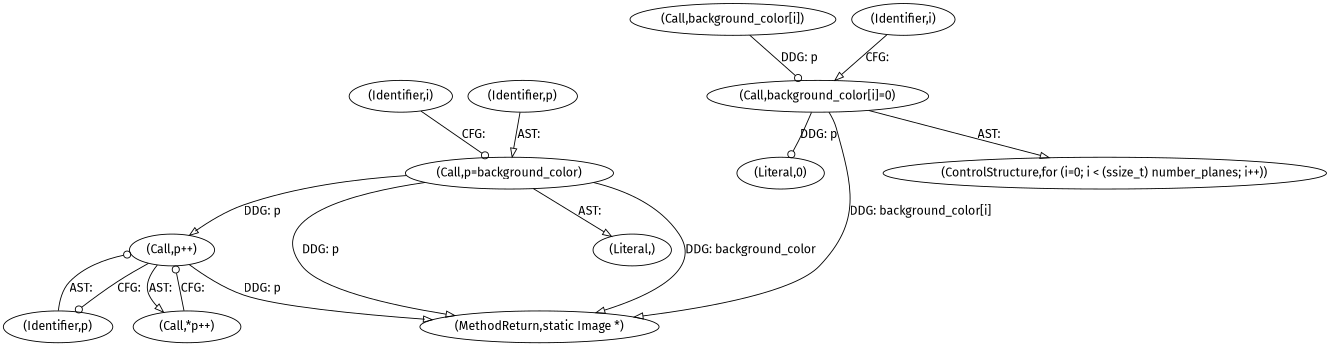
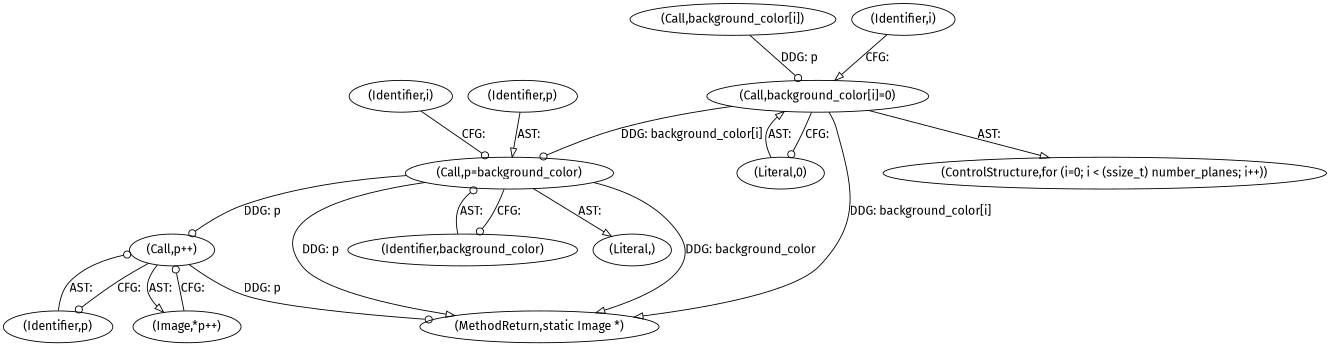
none -> (638, 124)
(819, 135) -> (819, 135)
none -> (766, 136)
(297, 190) -> (297, 190)
none -> (463, 250)
(303, 307) -> (303, 307)
(187, 327) -> (187, 327)
